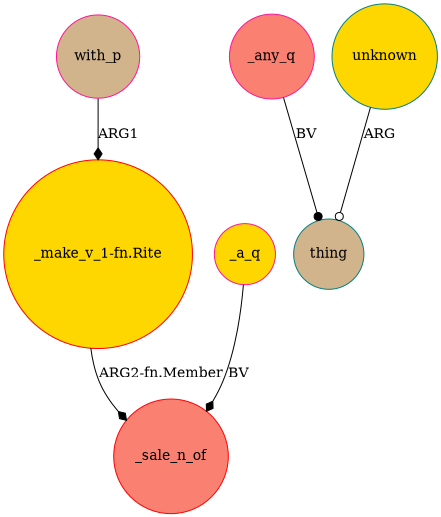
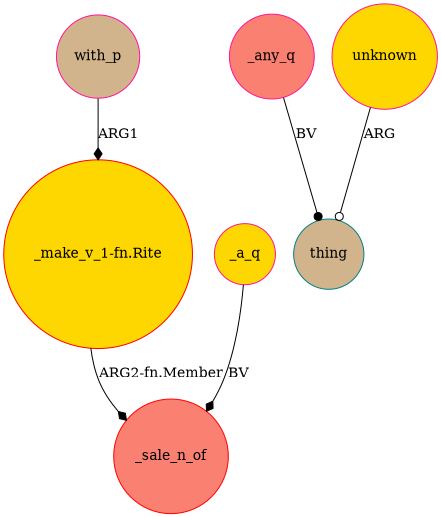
(385, 57) -> (385, 57)
